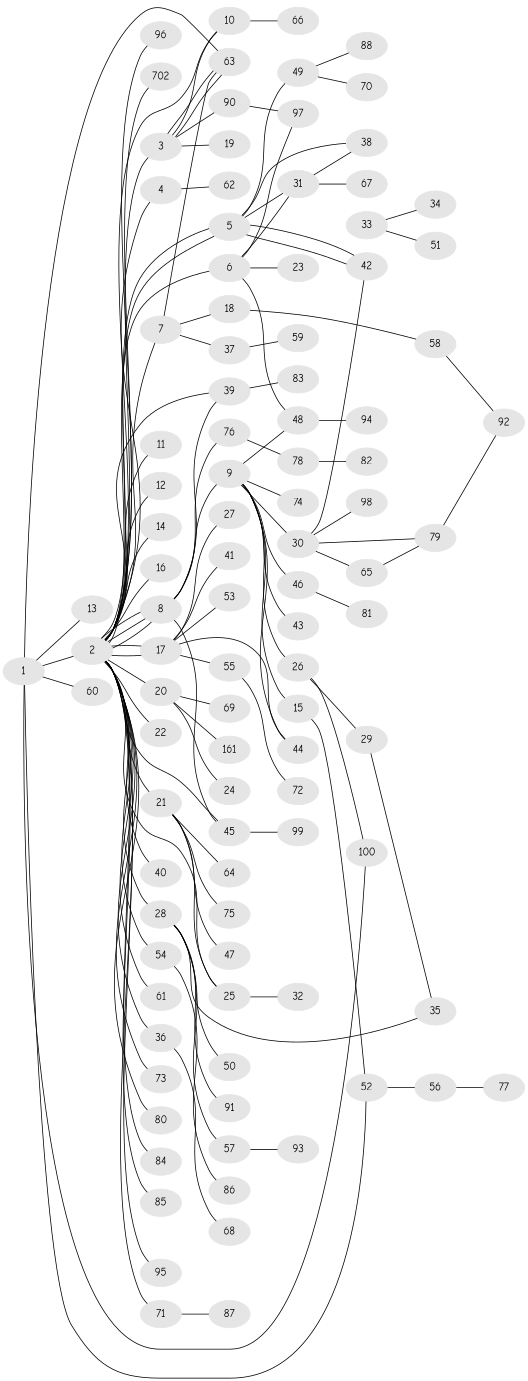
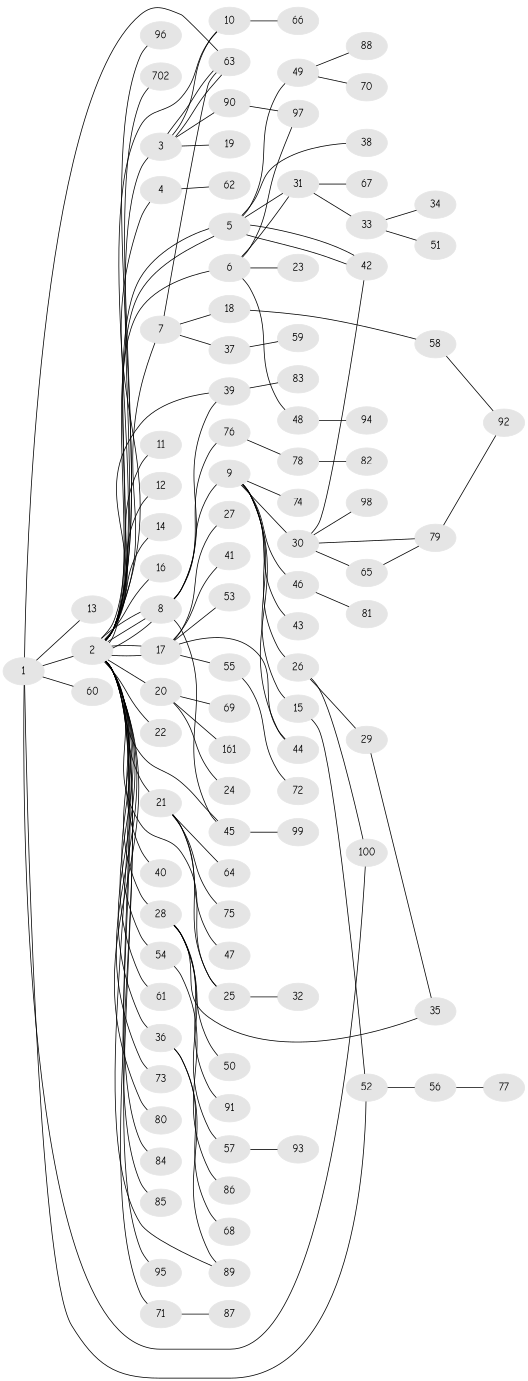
(332, 163) -> (332, 205)
(260, 450) -> none
none -> (230, 1273)
